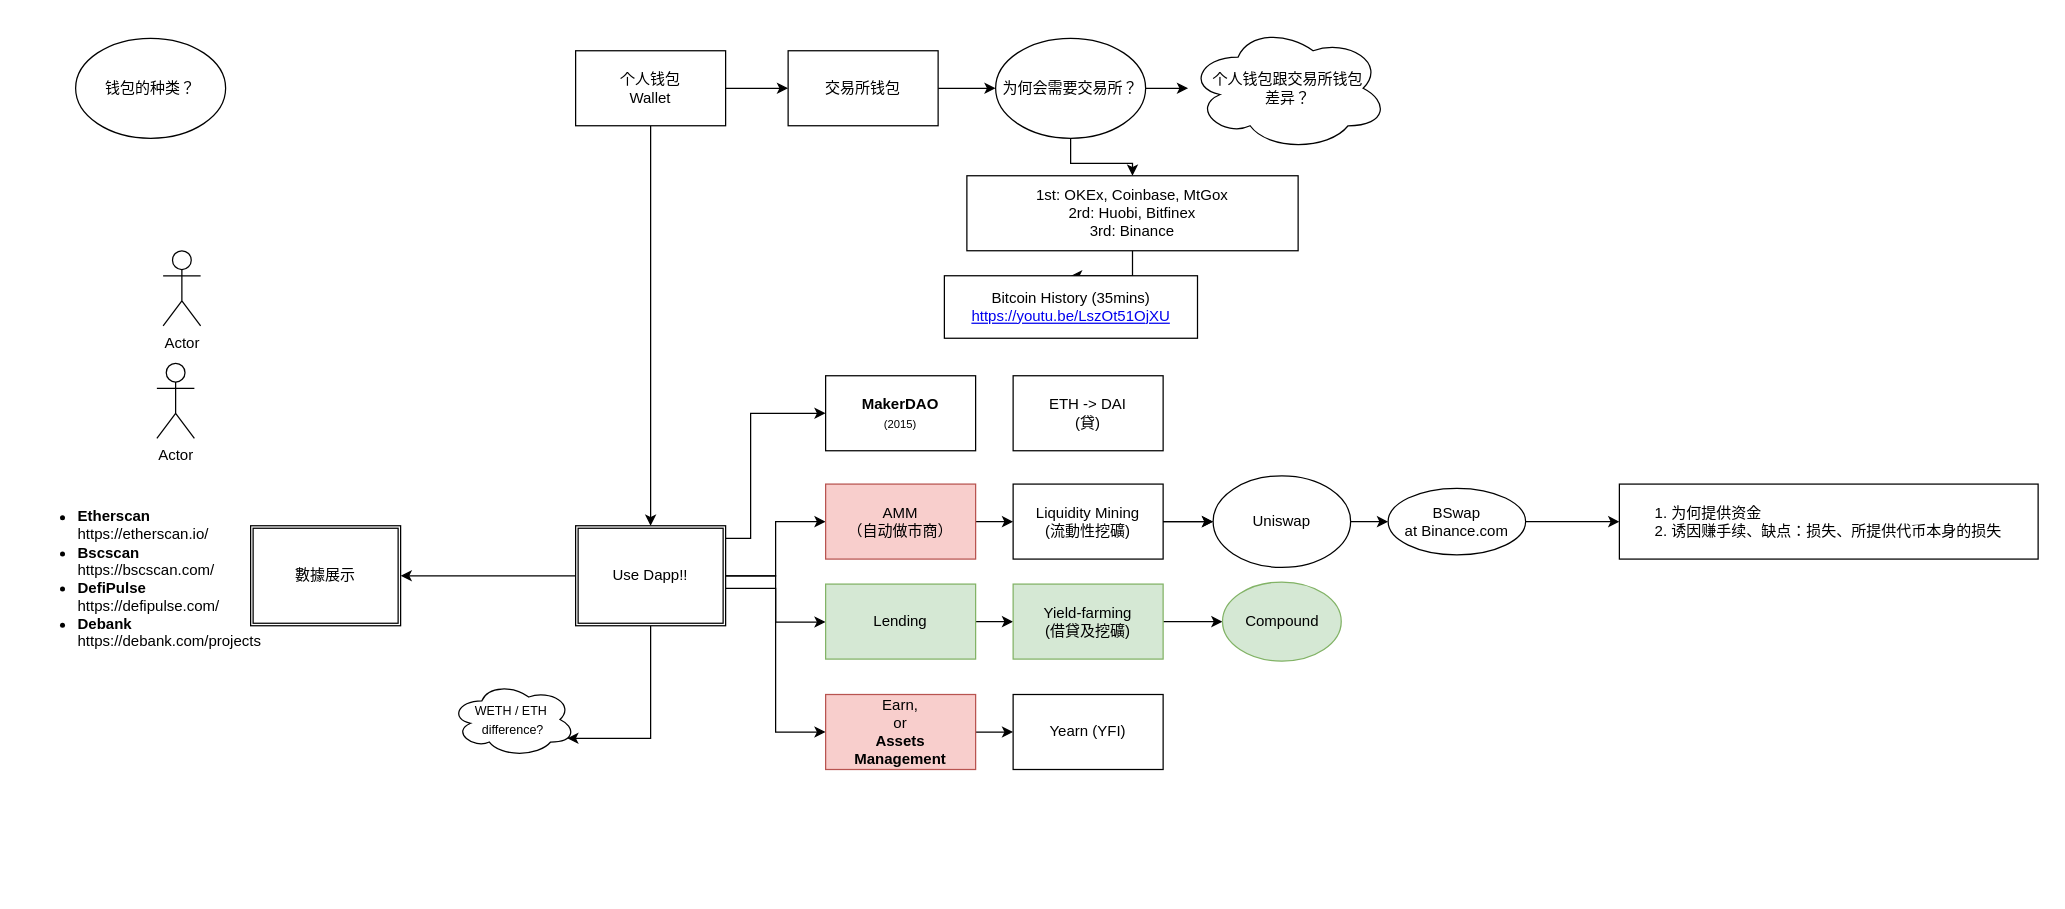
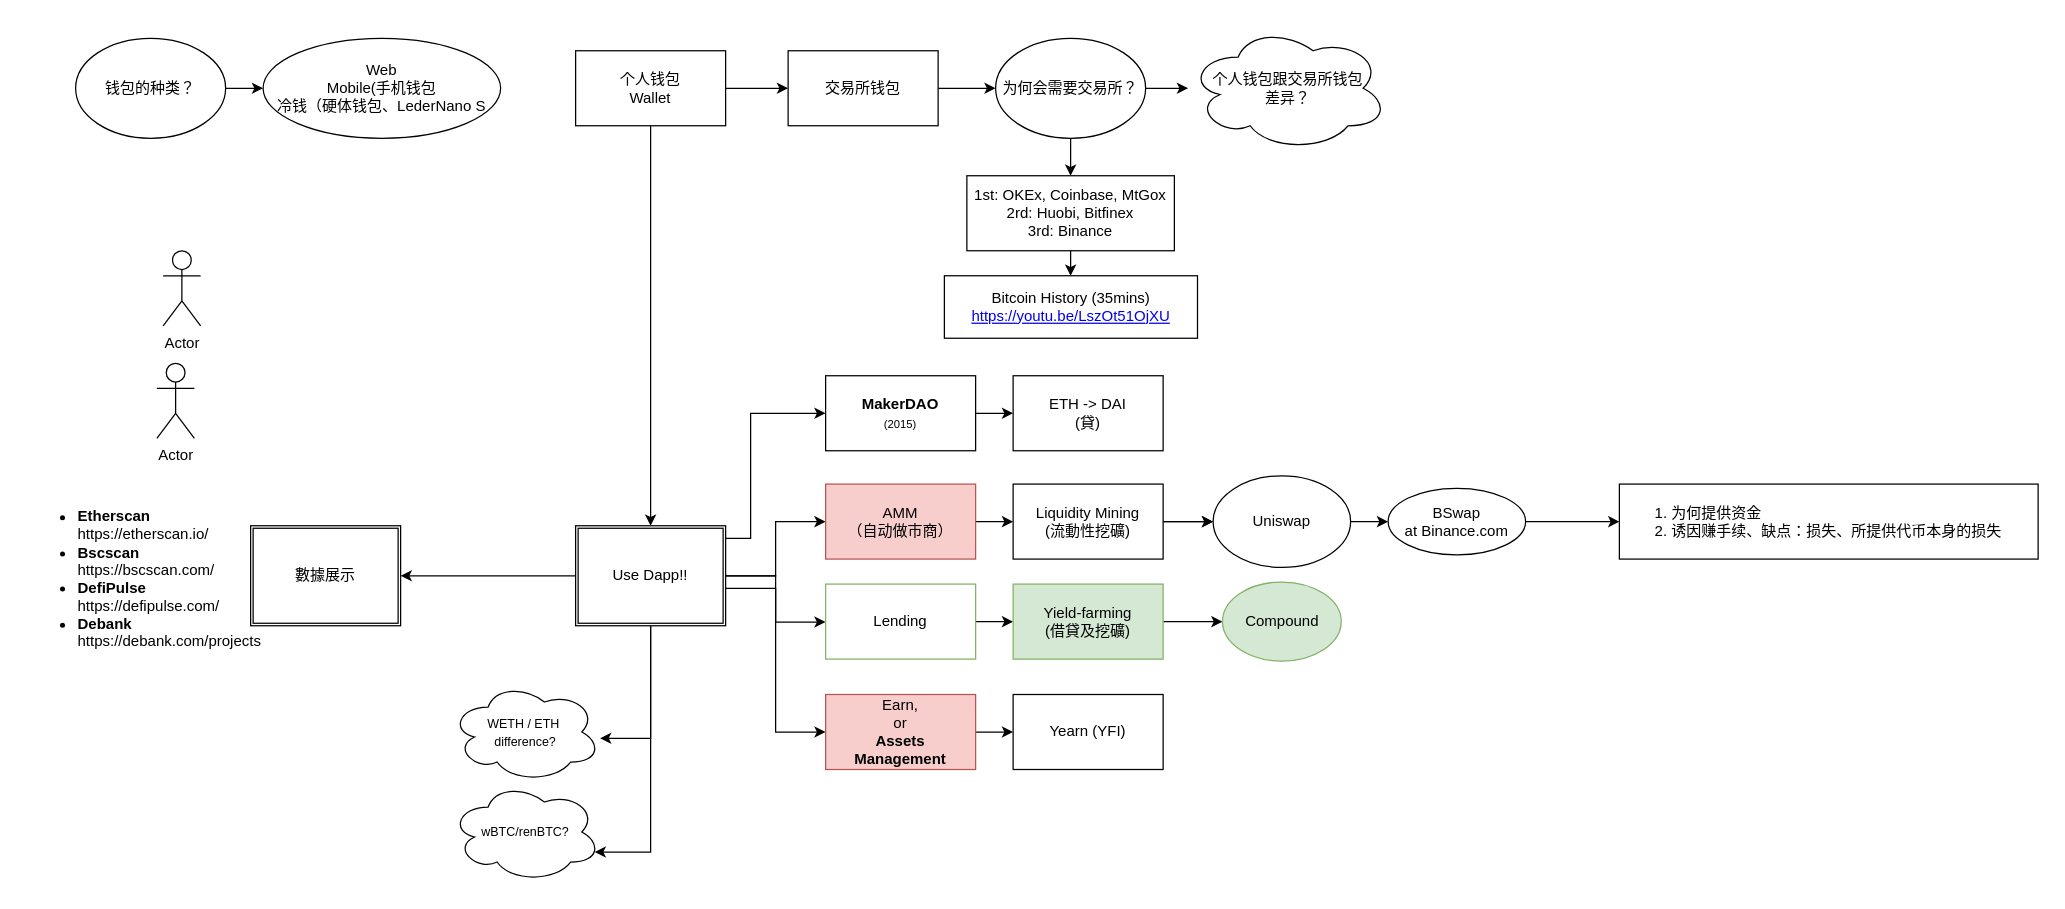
none -> (249, 88)
none -> (382, 88)
(1133, 213) -> (1071, 213)
none -> (999, 413)
(901, 621) -> (901, 621)
(513, 719) -> (526, 732)
none -> (651, 819)
none -> (526, 832)
